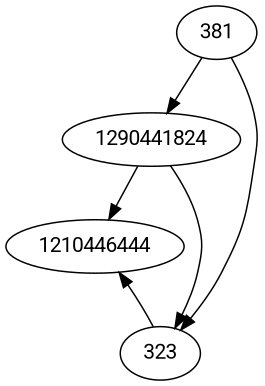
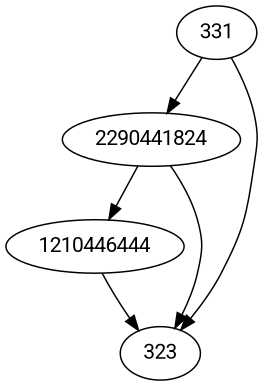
(217, 33) -> (217, 33)
(151, 140) -> (151, 140)
(141, 305) -> (115, 296)
